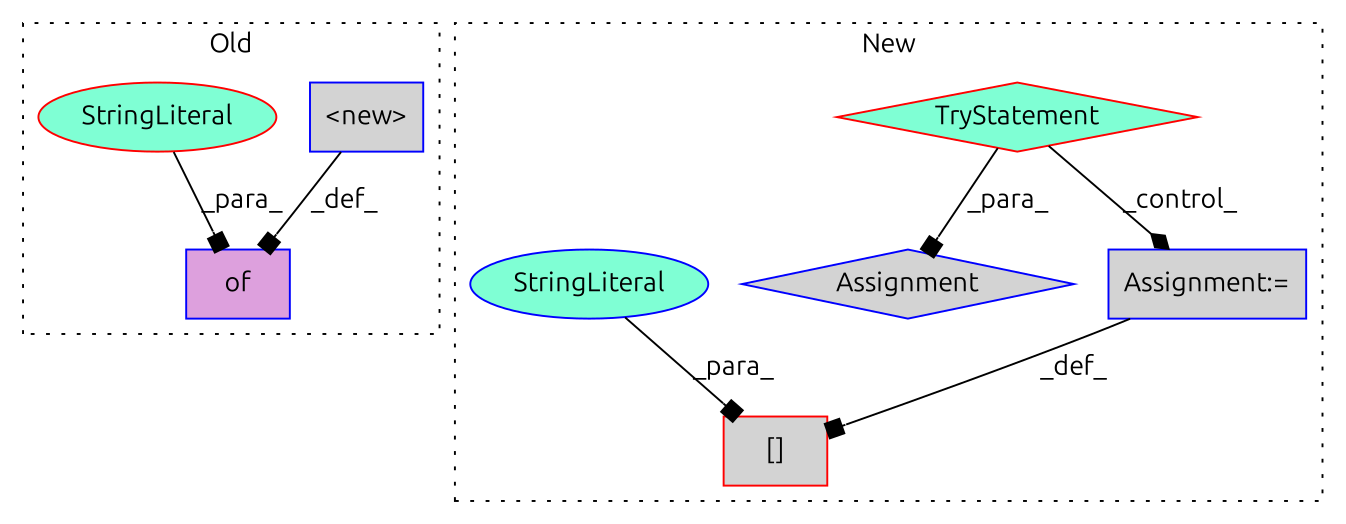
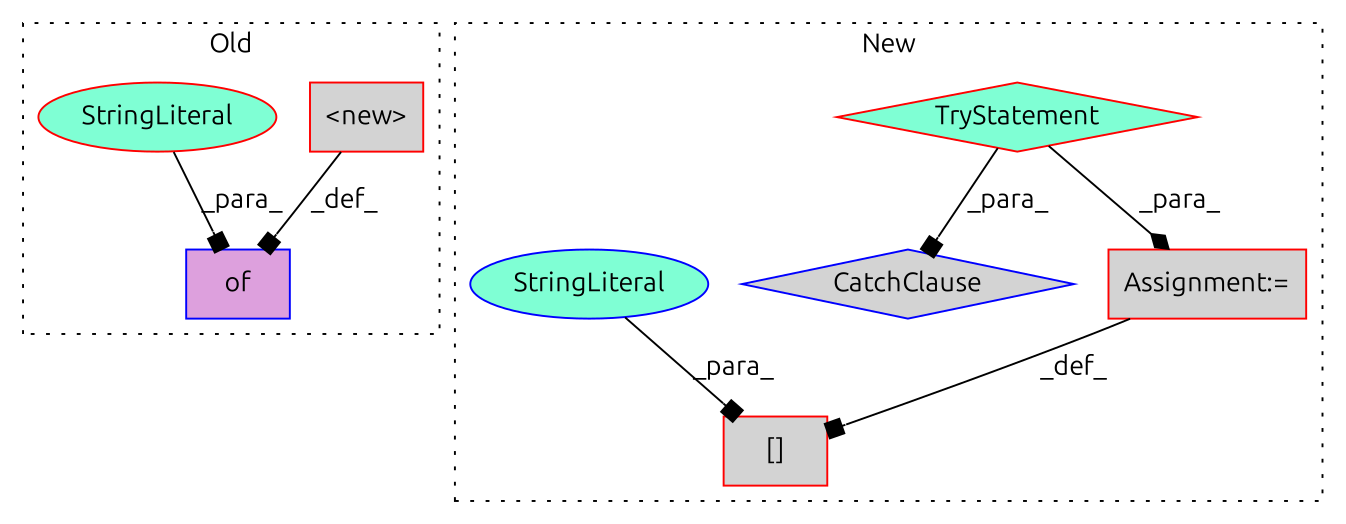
(367, 117) -> (367, 117)
(1180, 201) -> (1180, 201)
(908, 284) -> (908, 284)
(1207, 284) -> (1207, 284)
